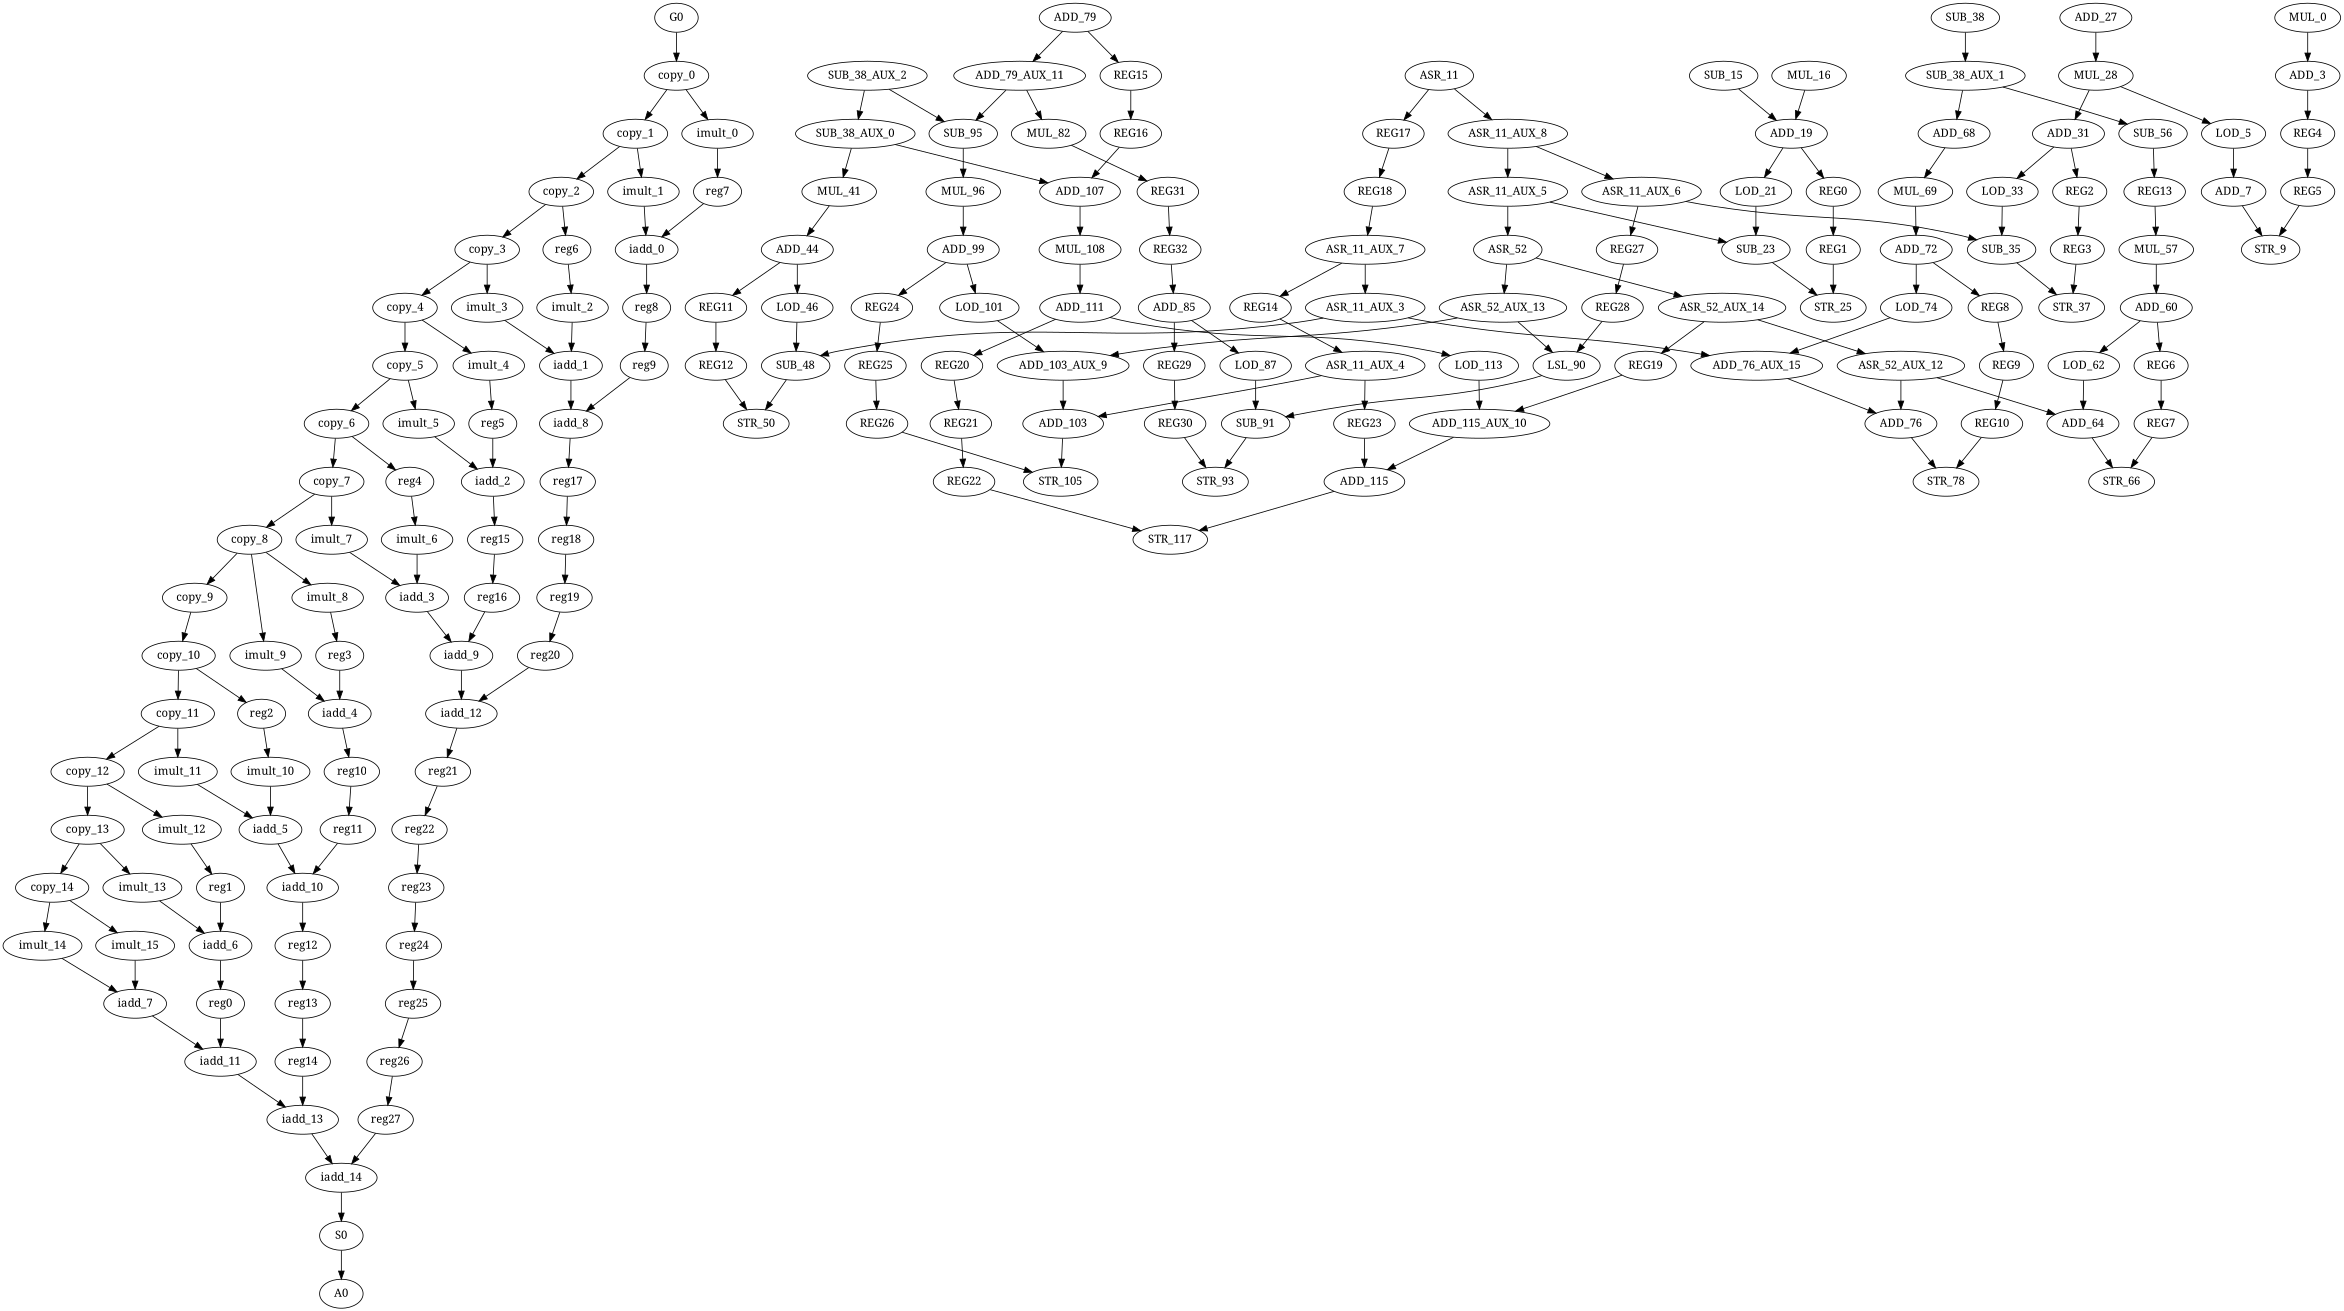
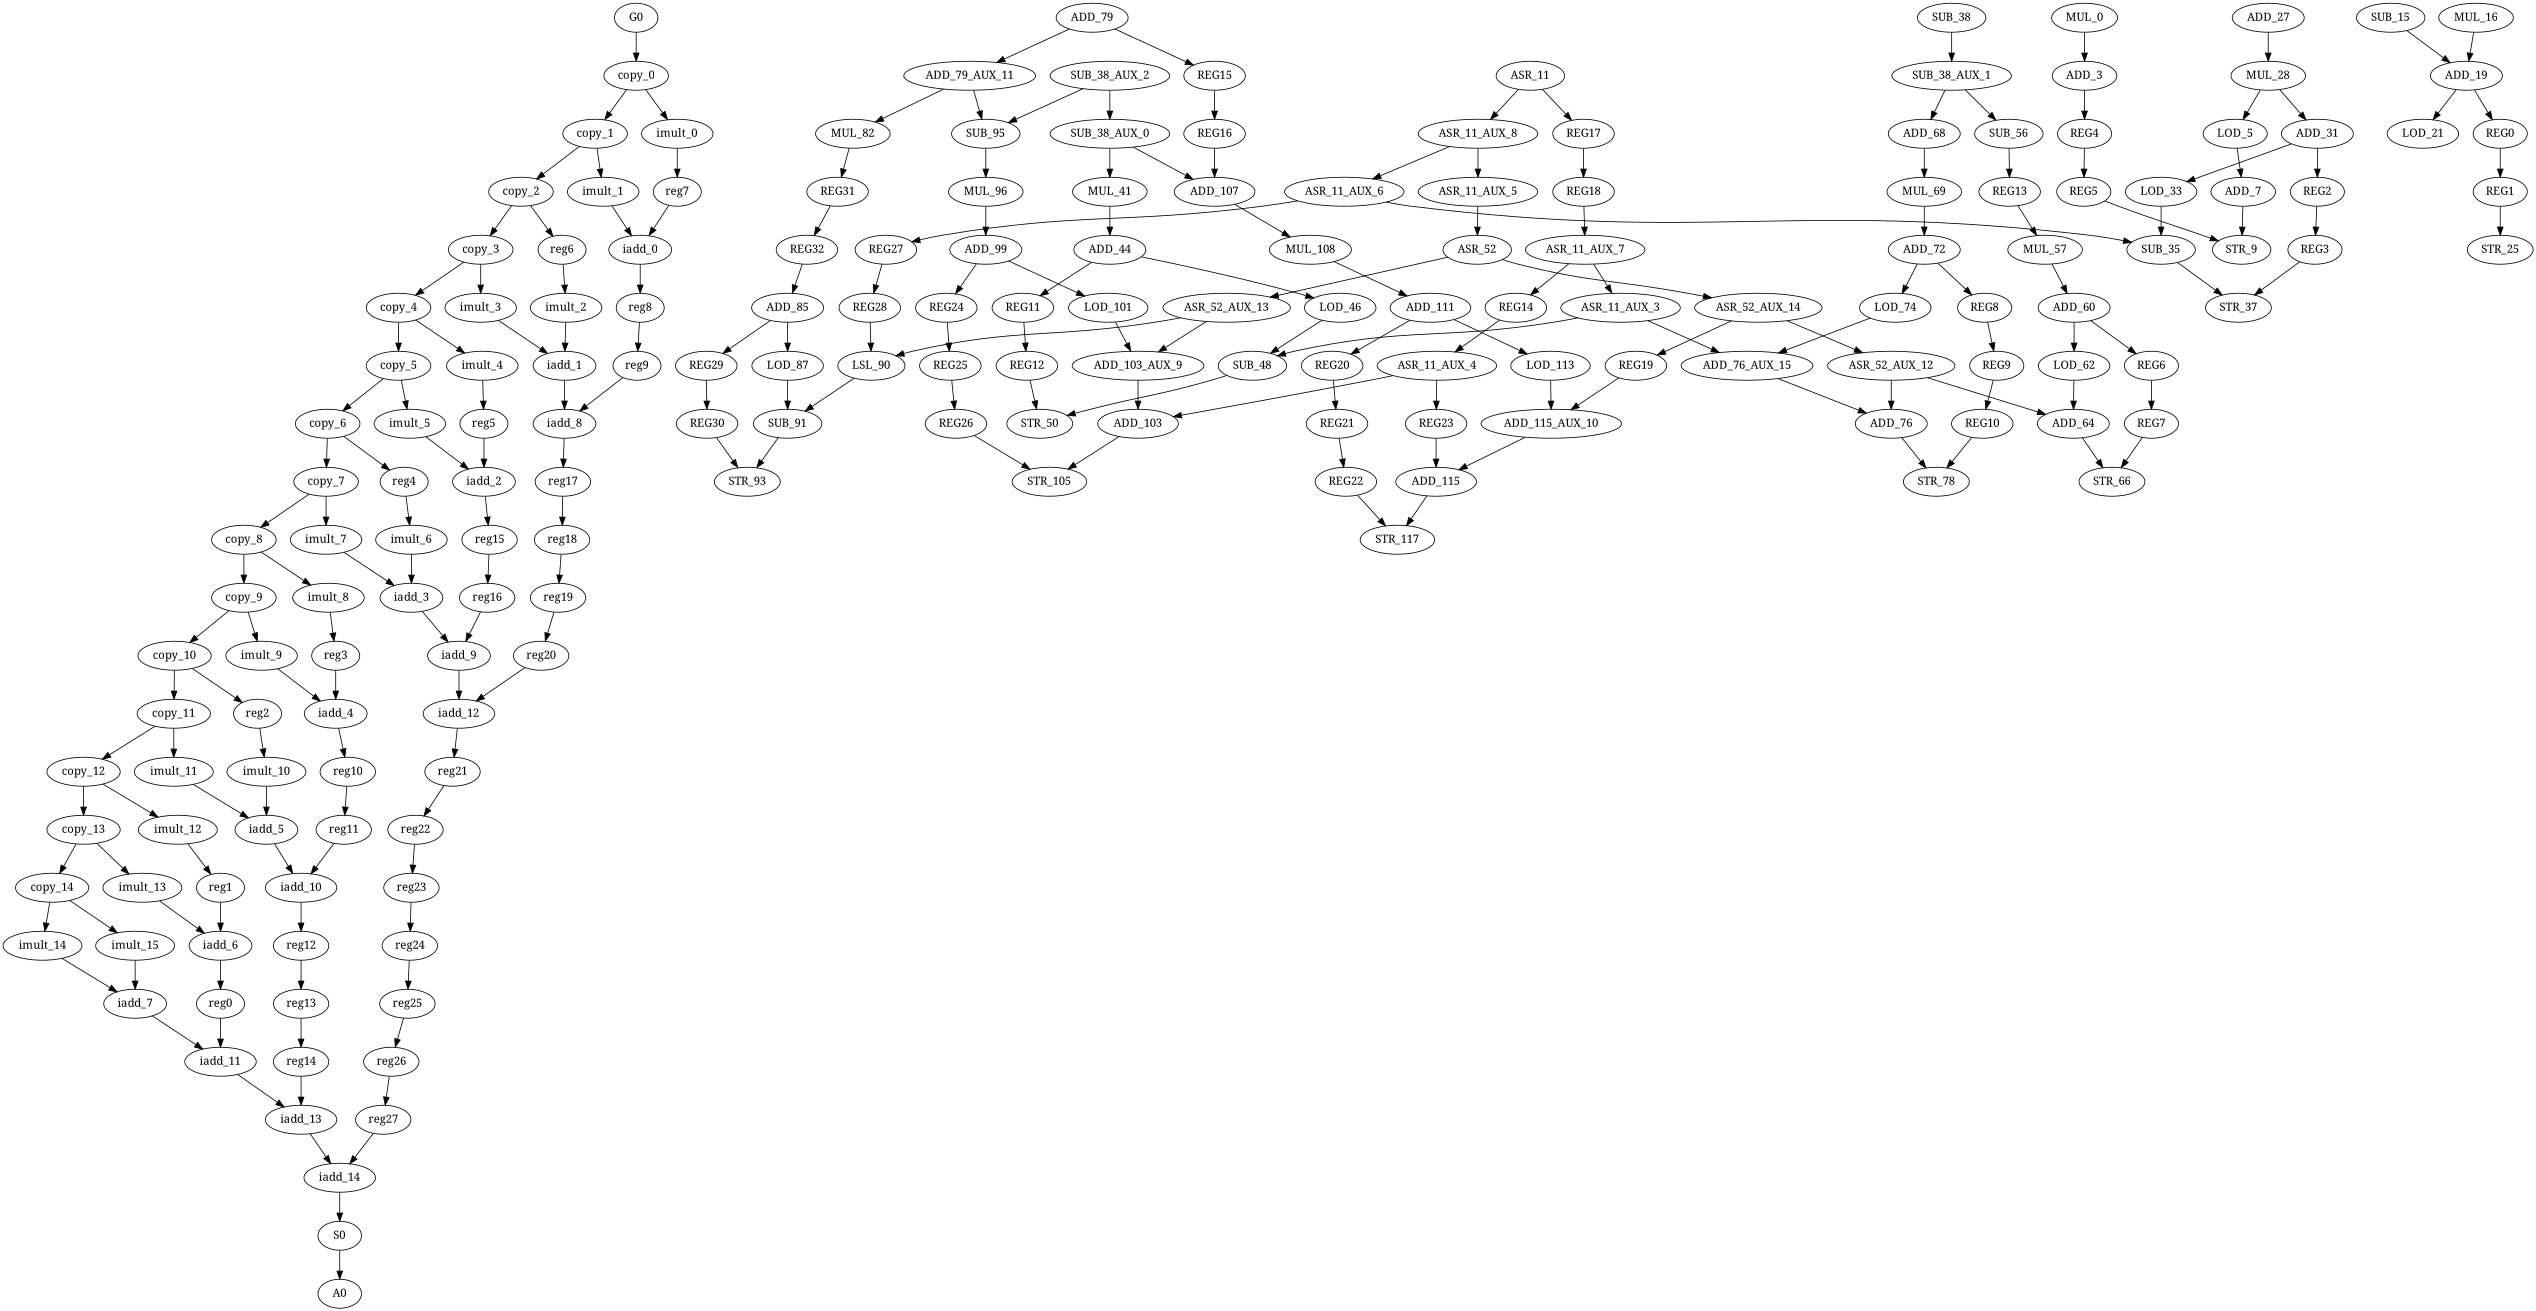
(1756, 250) -> none
(257, 594) -> (251, 623)
